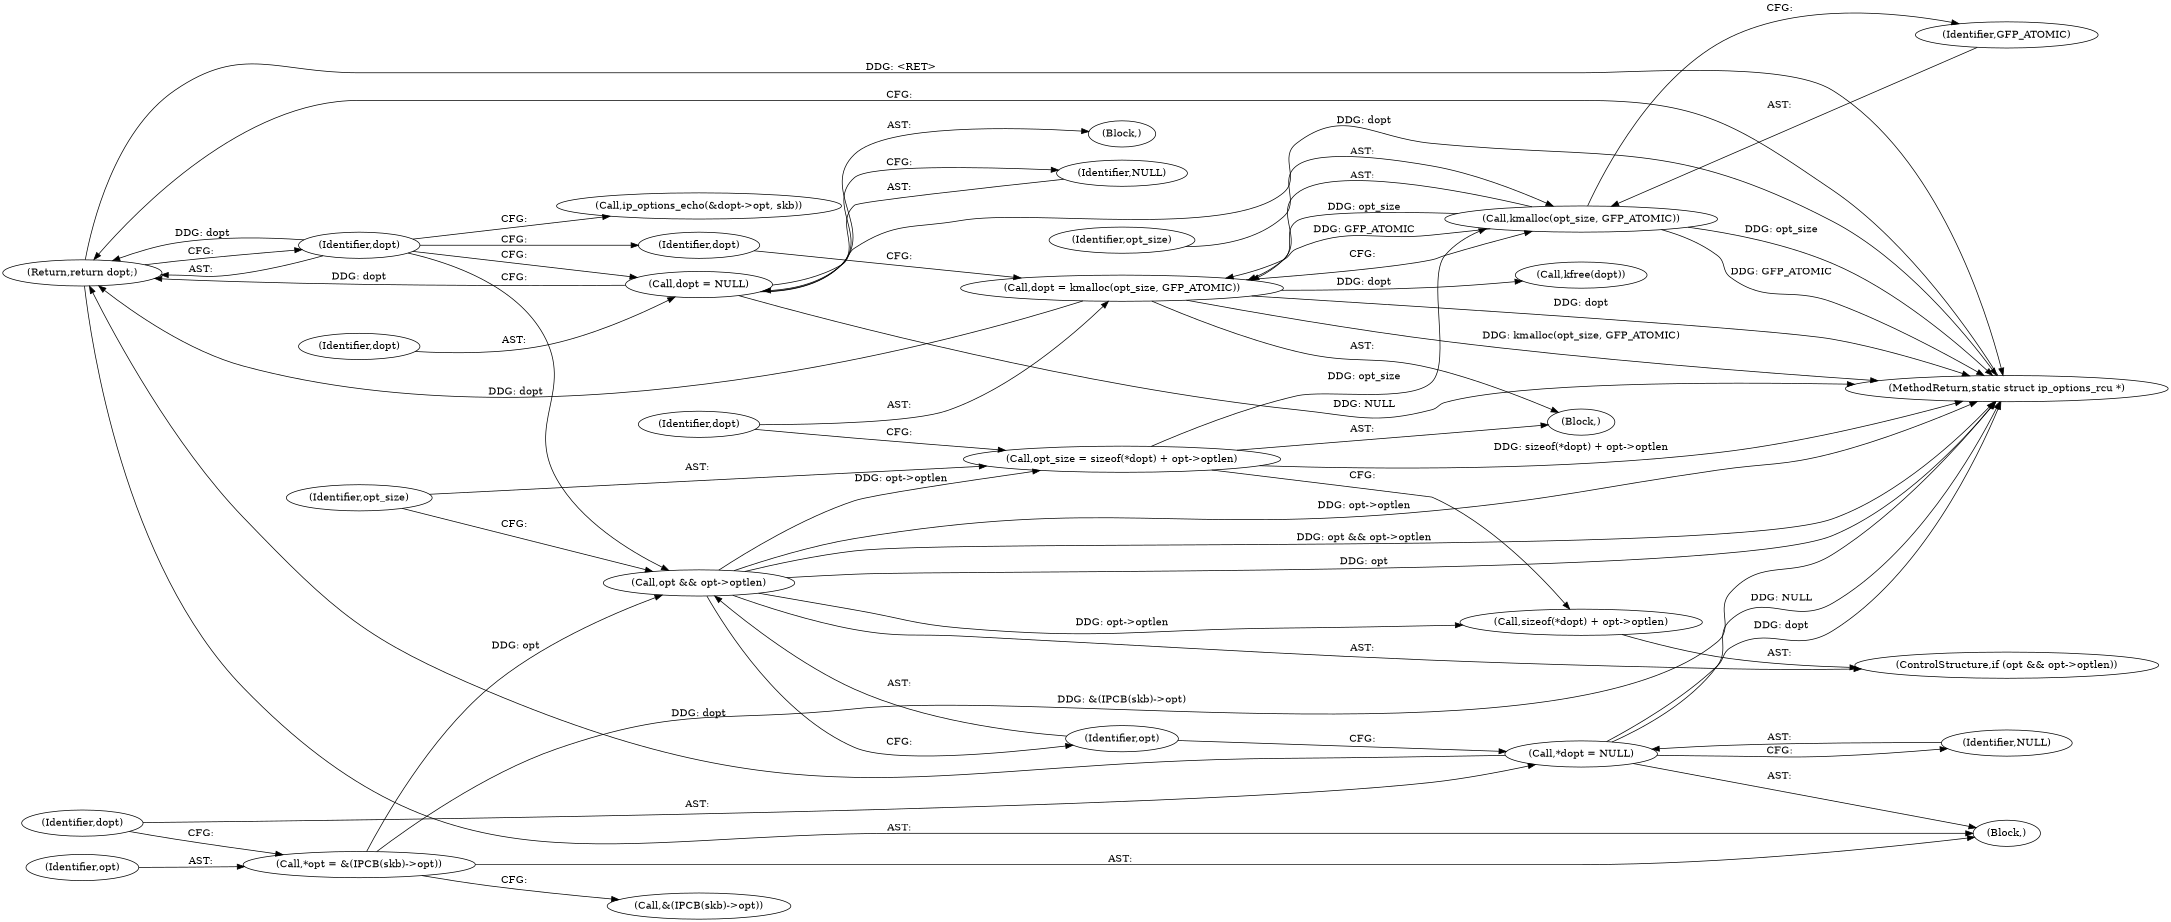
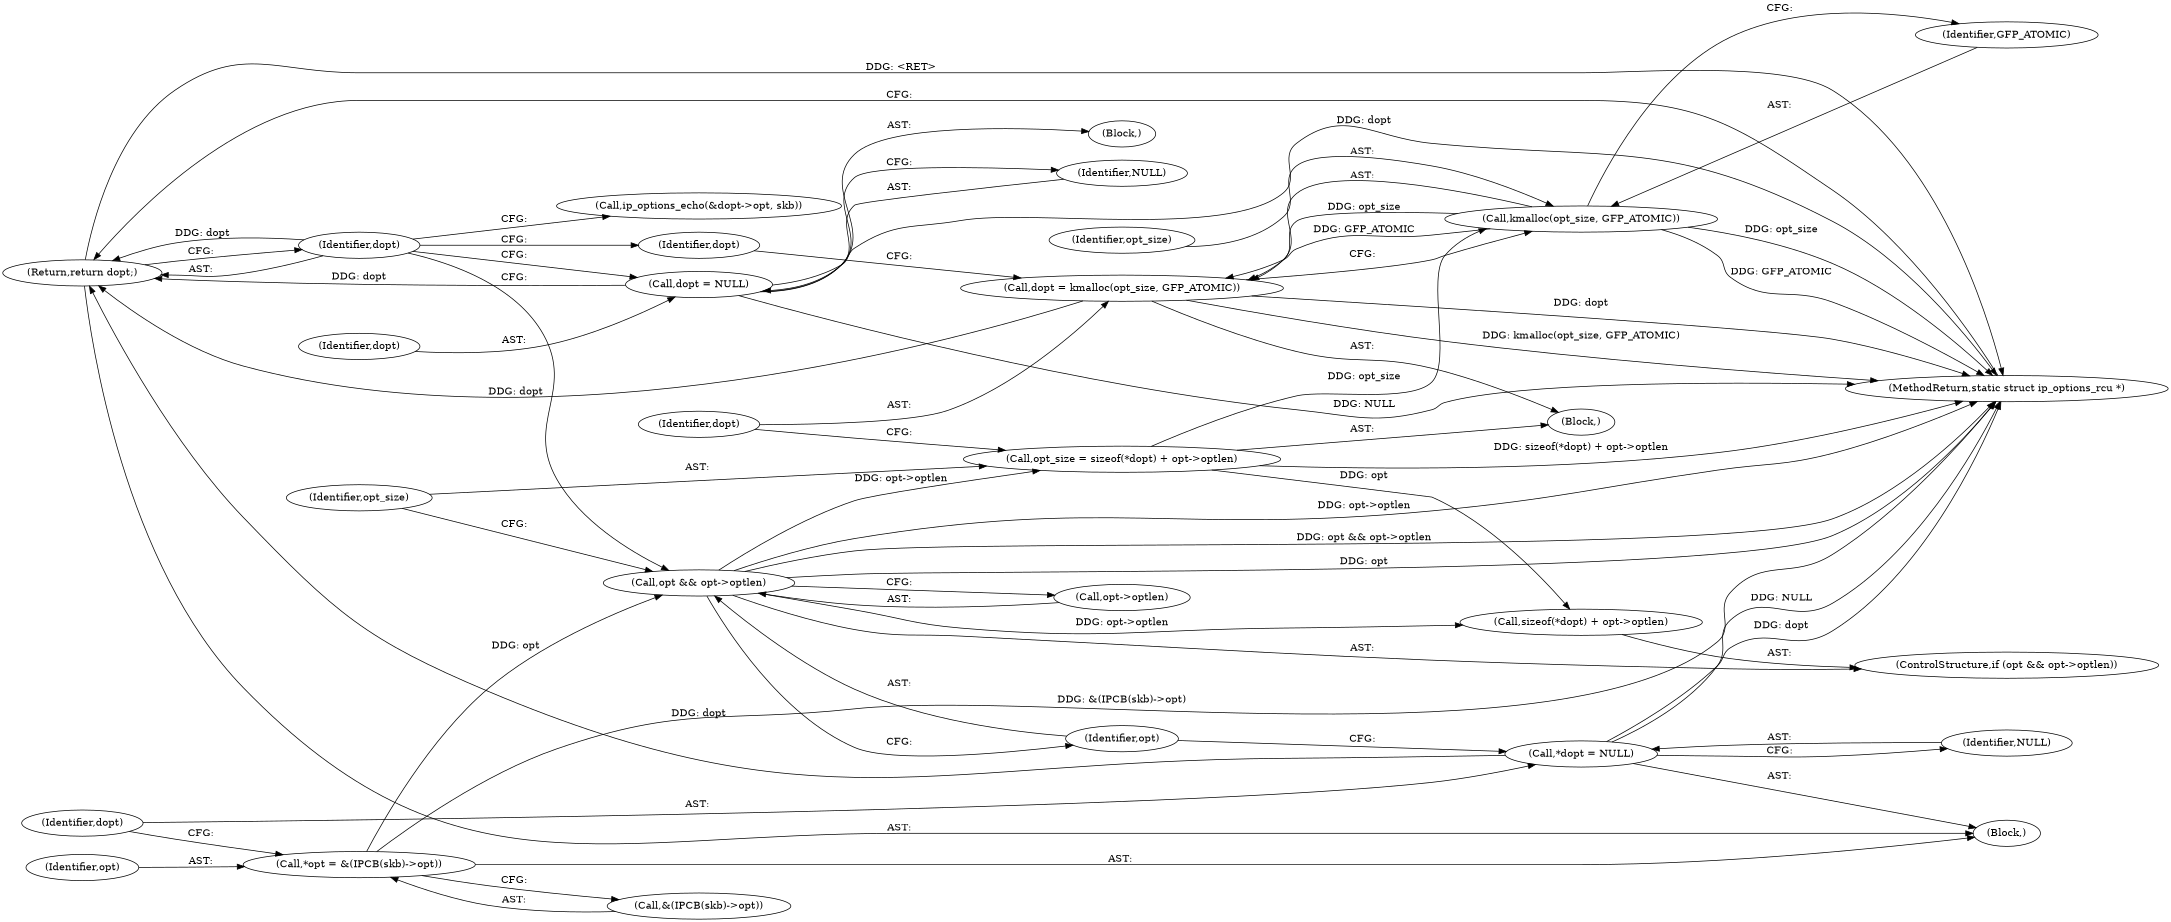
(1581, 275) -> none
(1364, 476) -> (1364, 476)
none -> (1122, 598)
none -> (505, 908)
